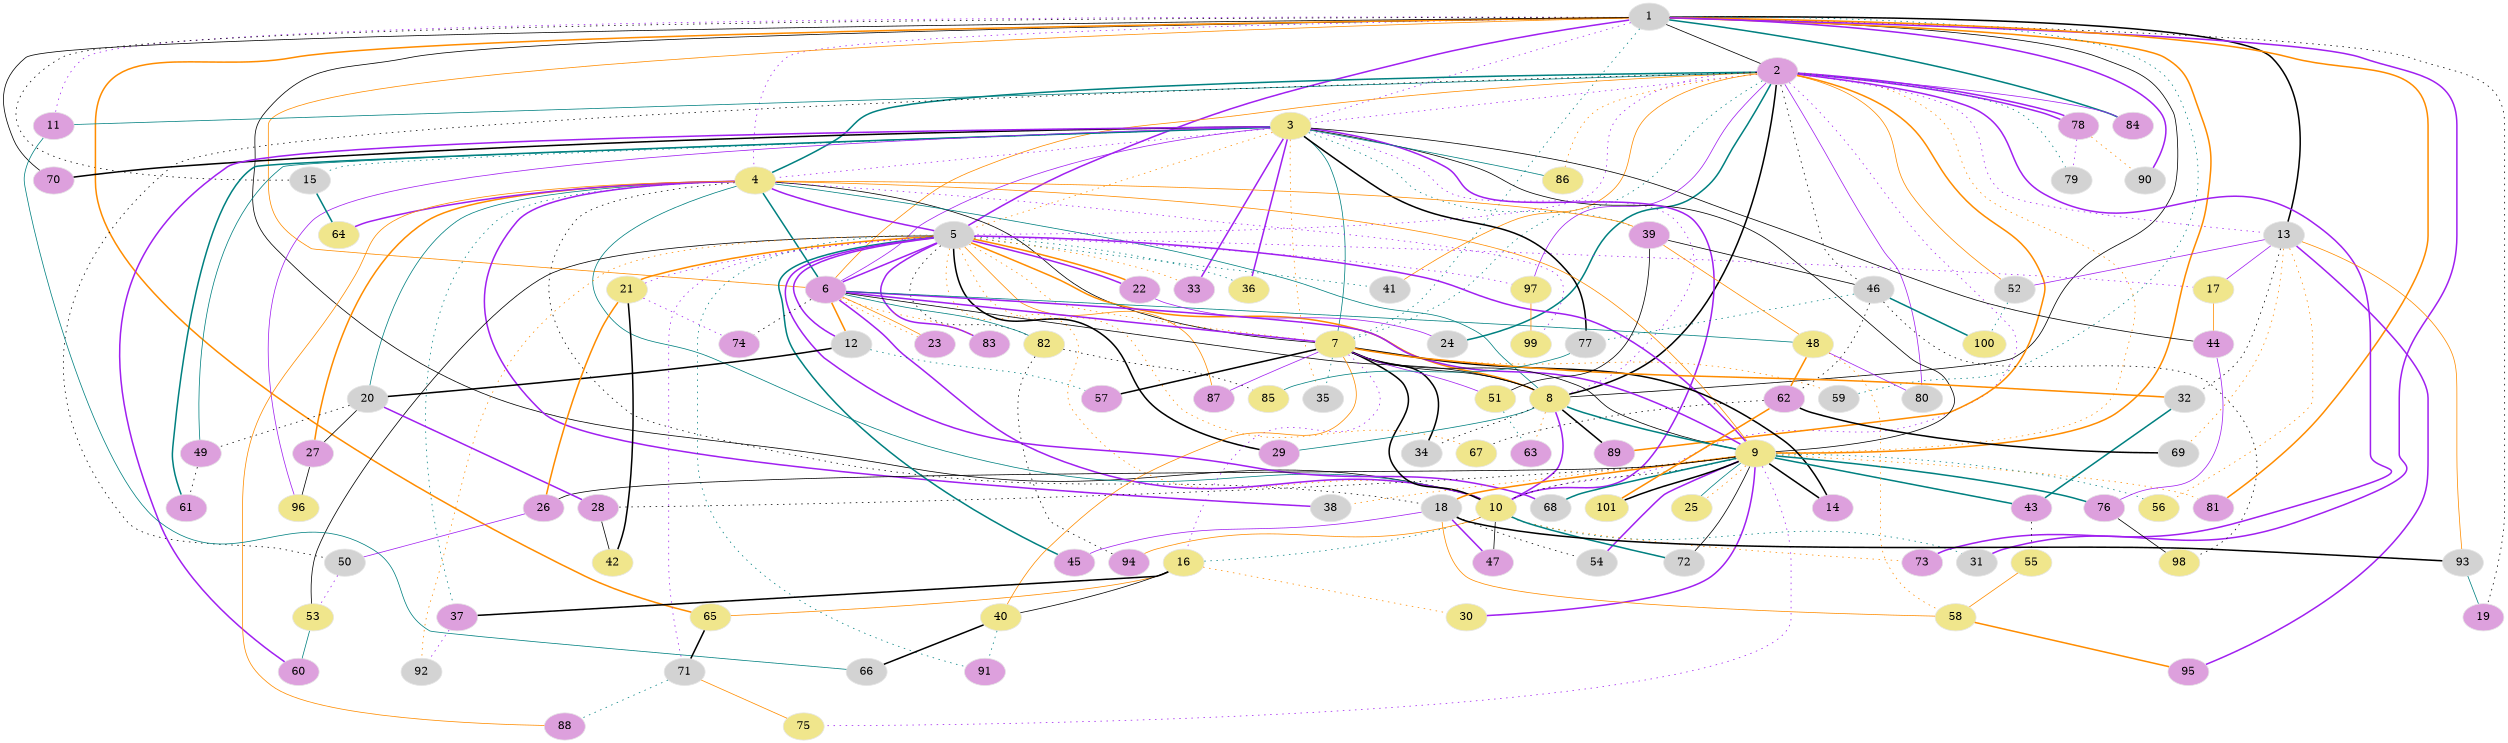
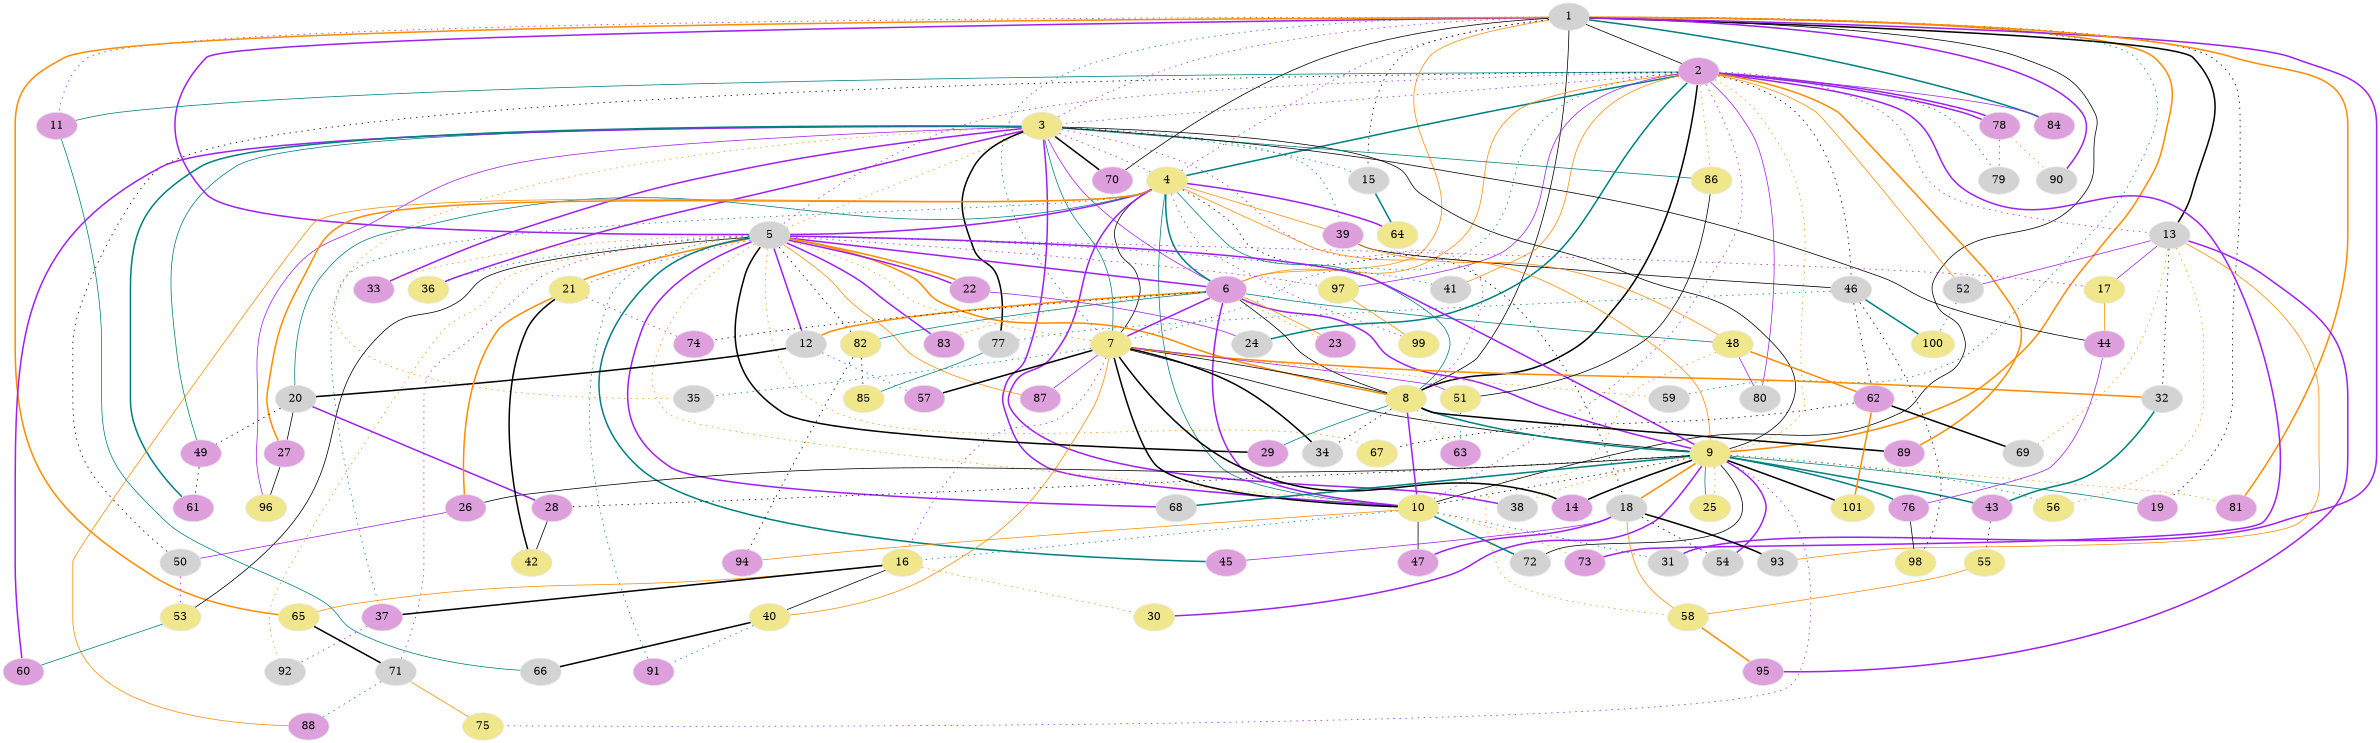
(1616, 354) -> (1640, 343)
(2473, 590) -> (2016, 486)
